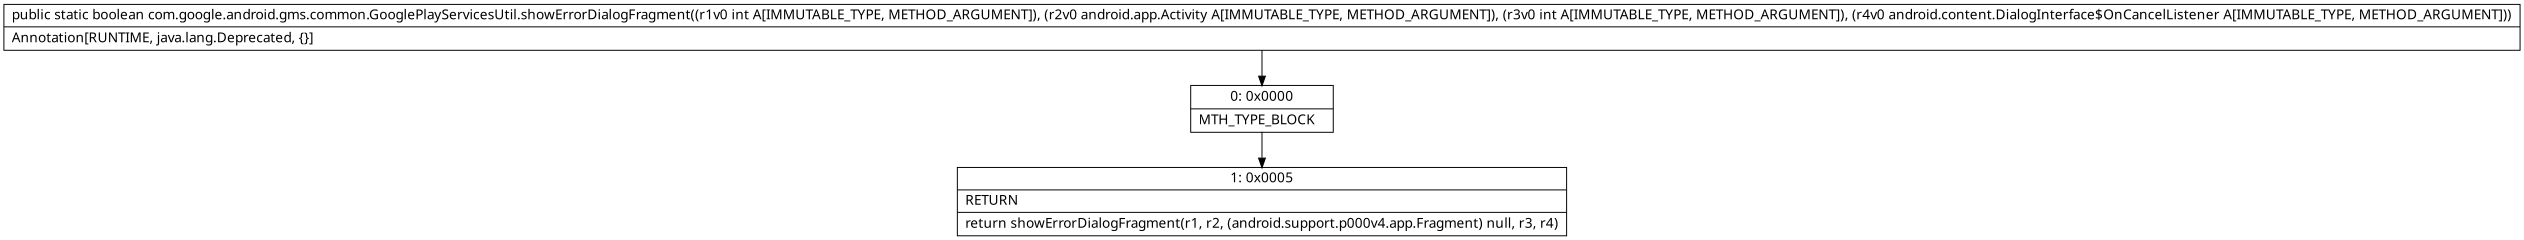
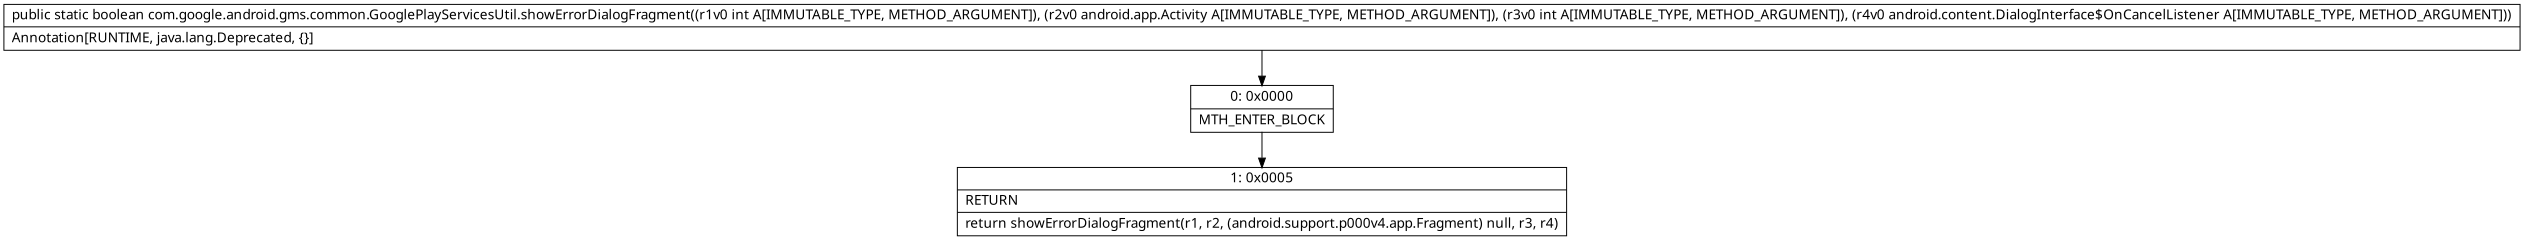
(1257, 120) -> (1262, 120)
